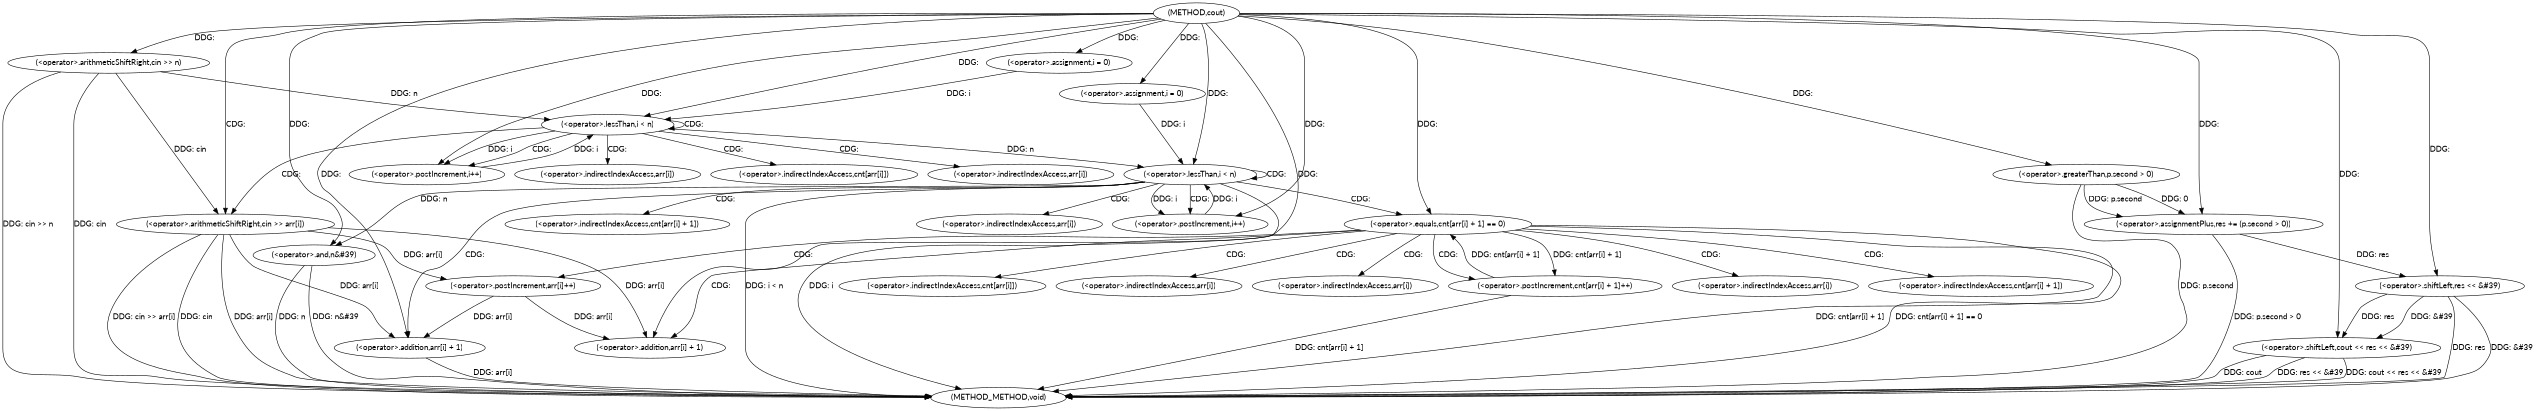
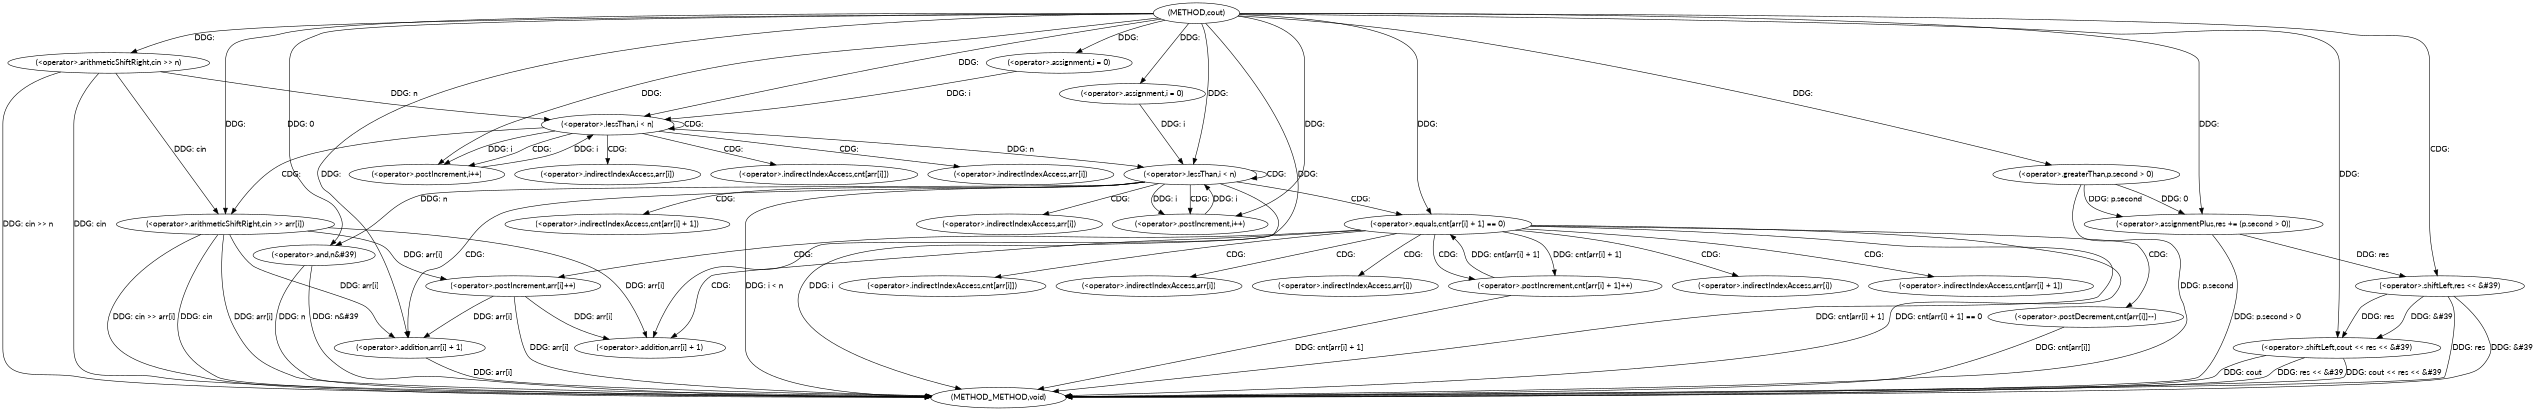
(237, 125) -> (237, 125)
(301, 125) -> (301, 125)
(2441, 150) -> (2441, 150)
none -> (2086, 317)
none -> (694, 386)
